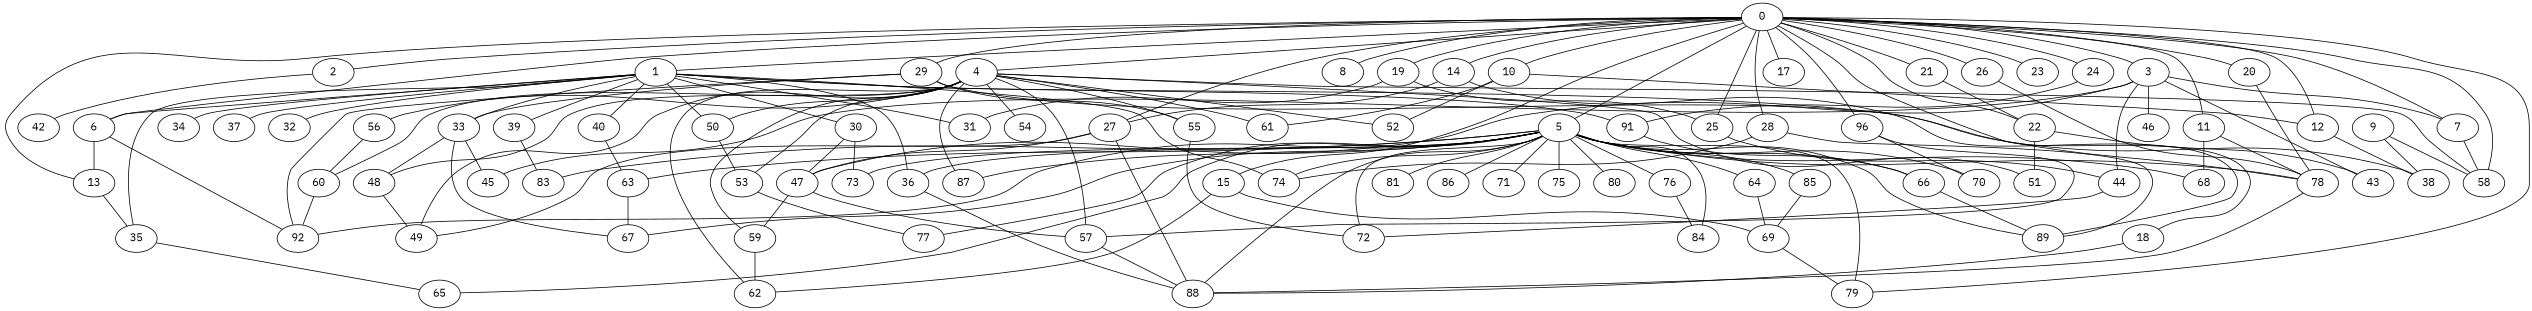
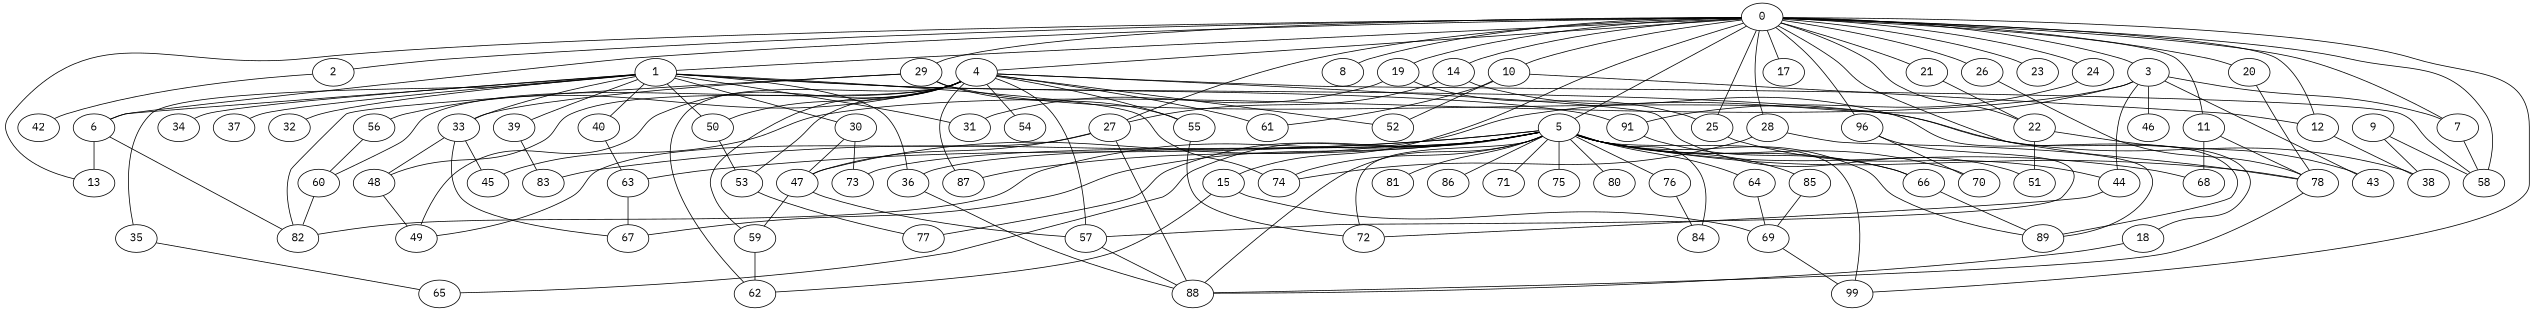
(115, 211) -> none
(298, 239) -> (298, 239)
(1852, 294) -> (1852, 294)
